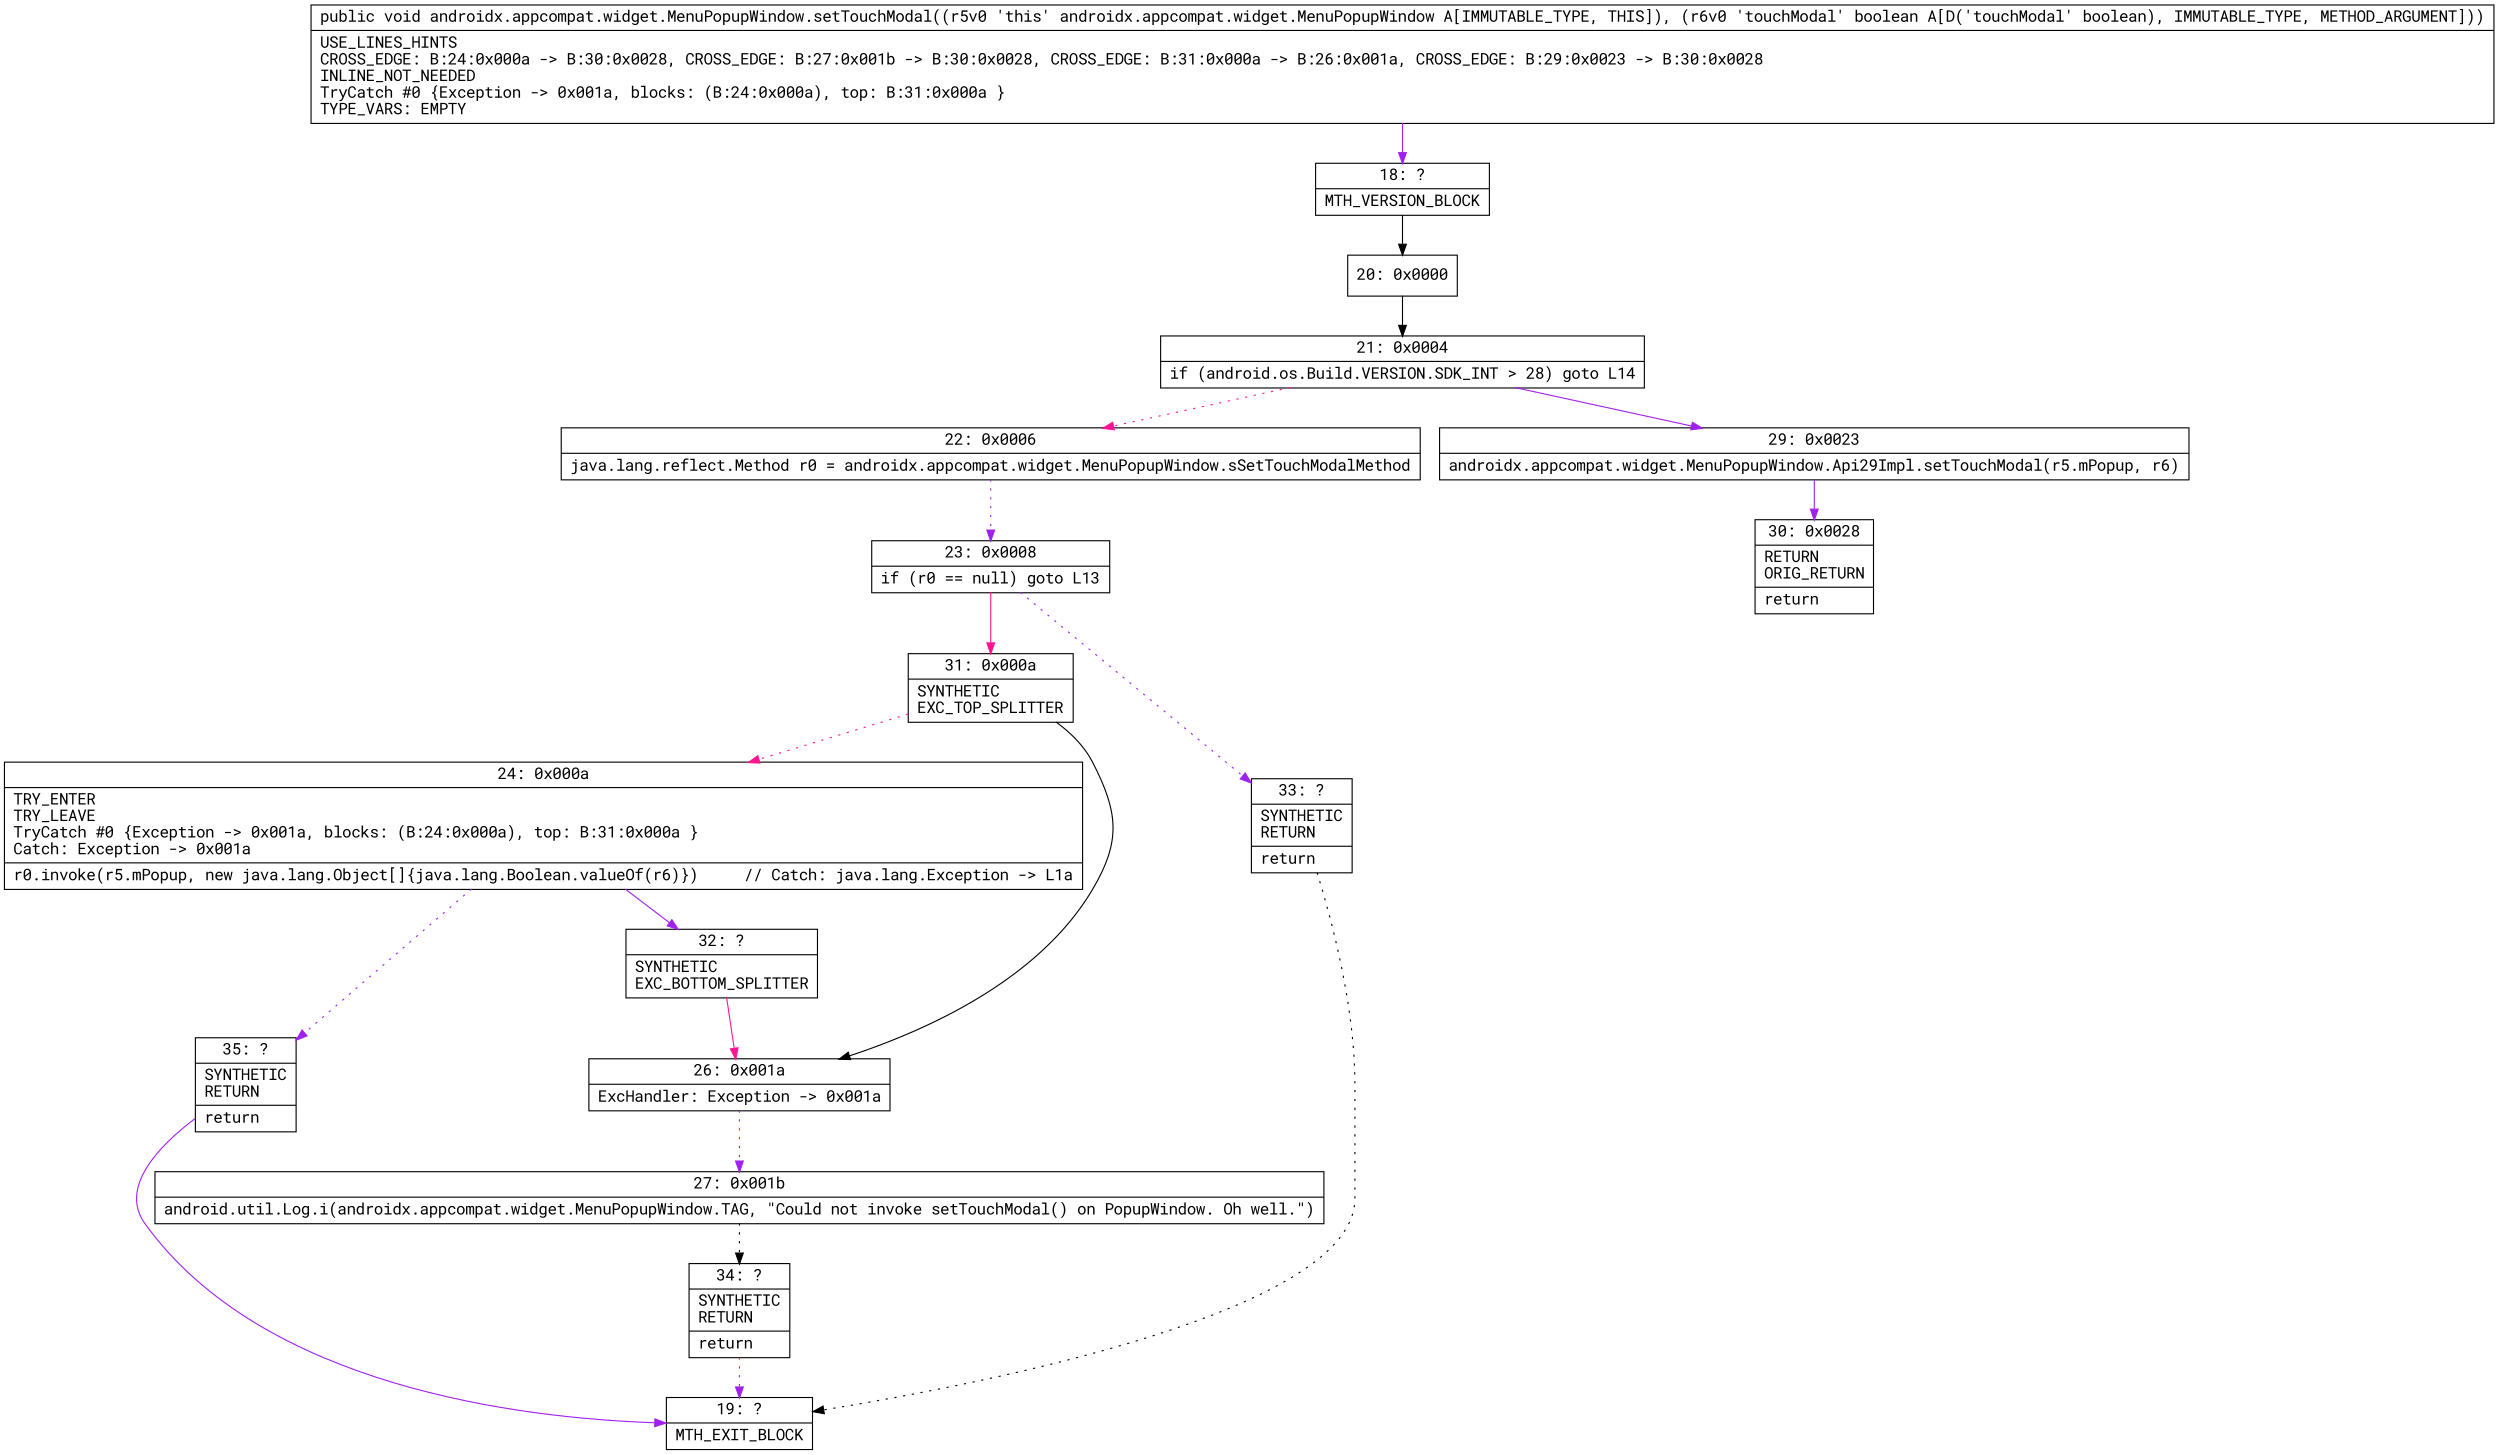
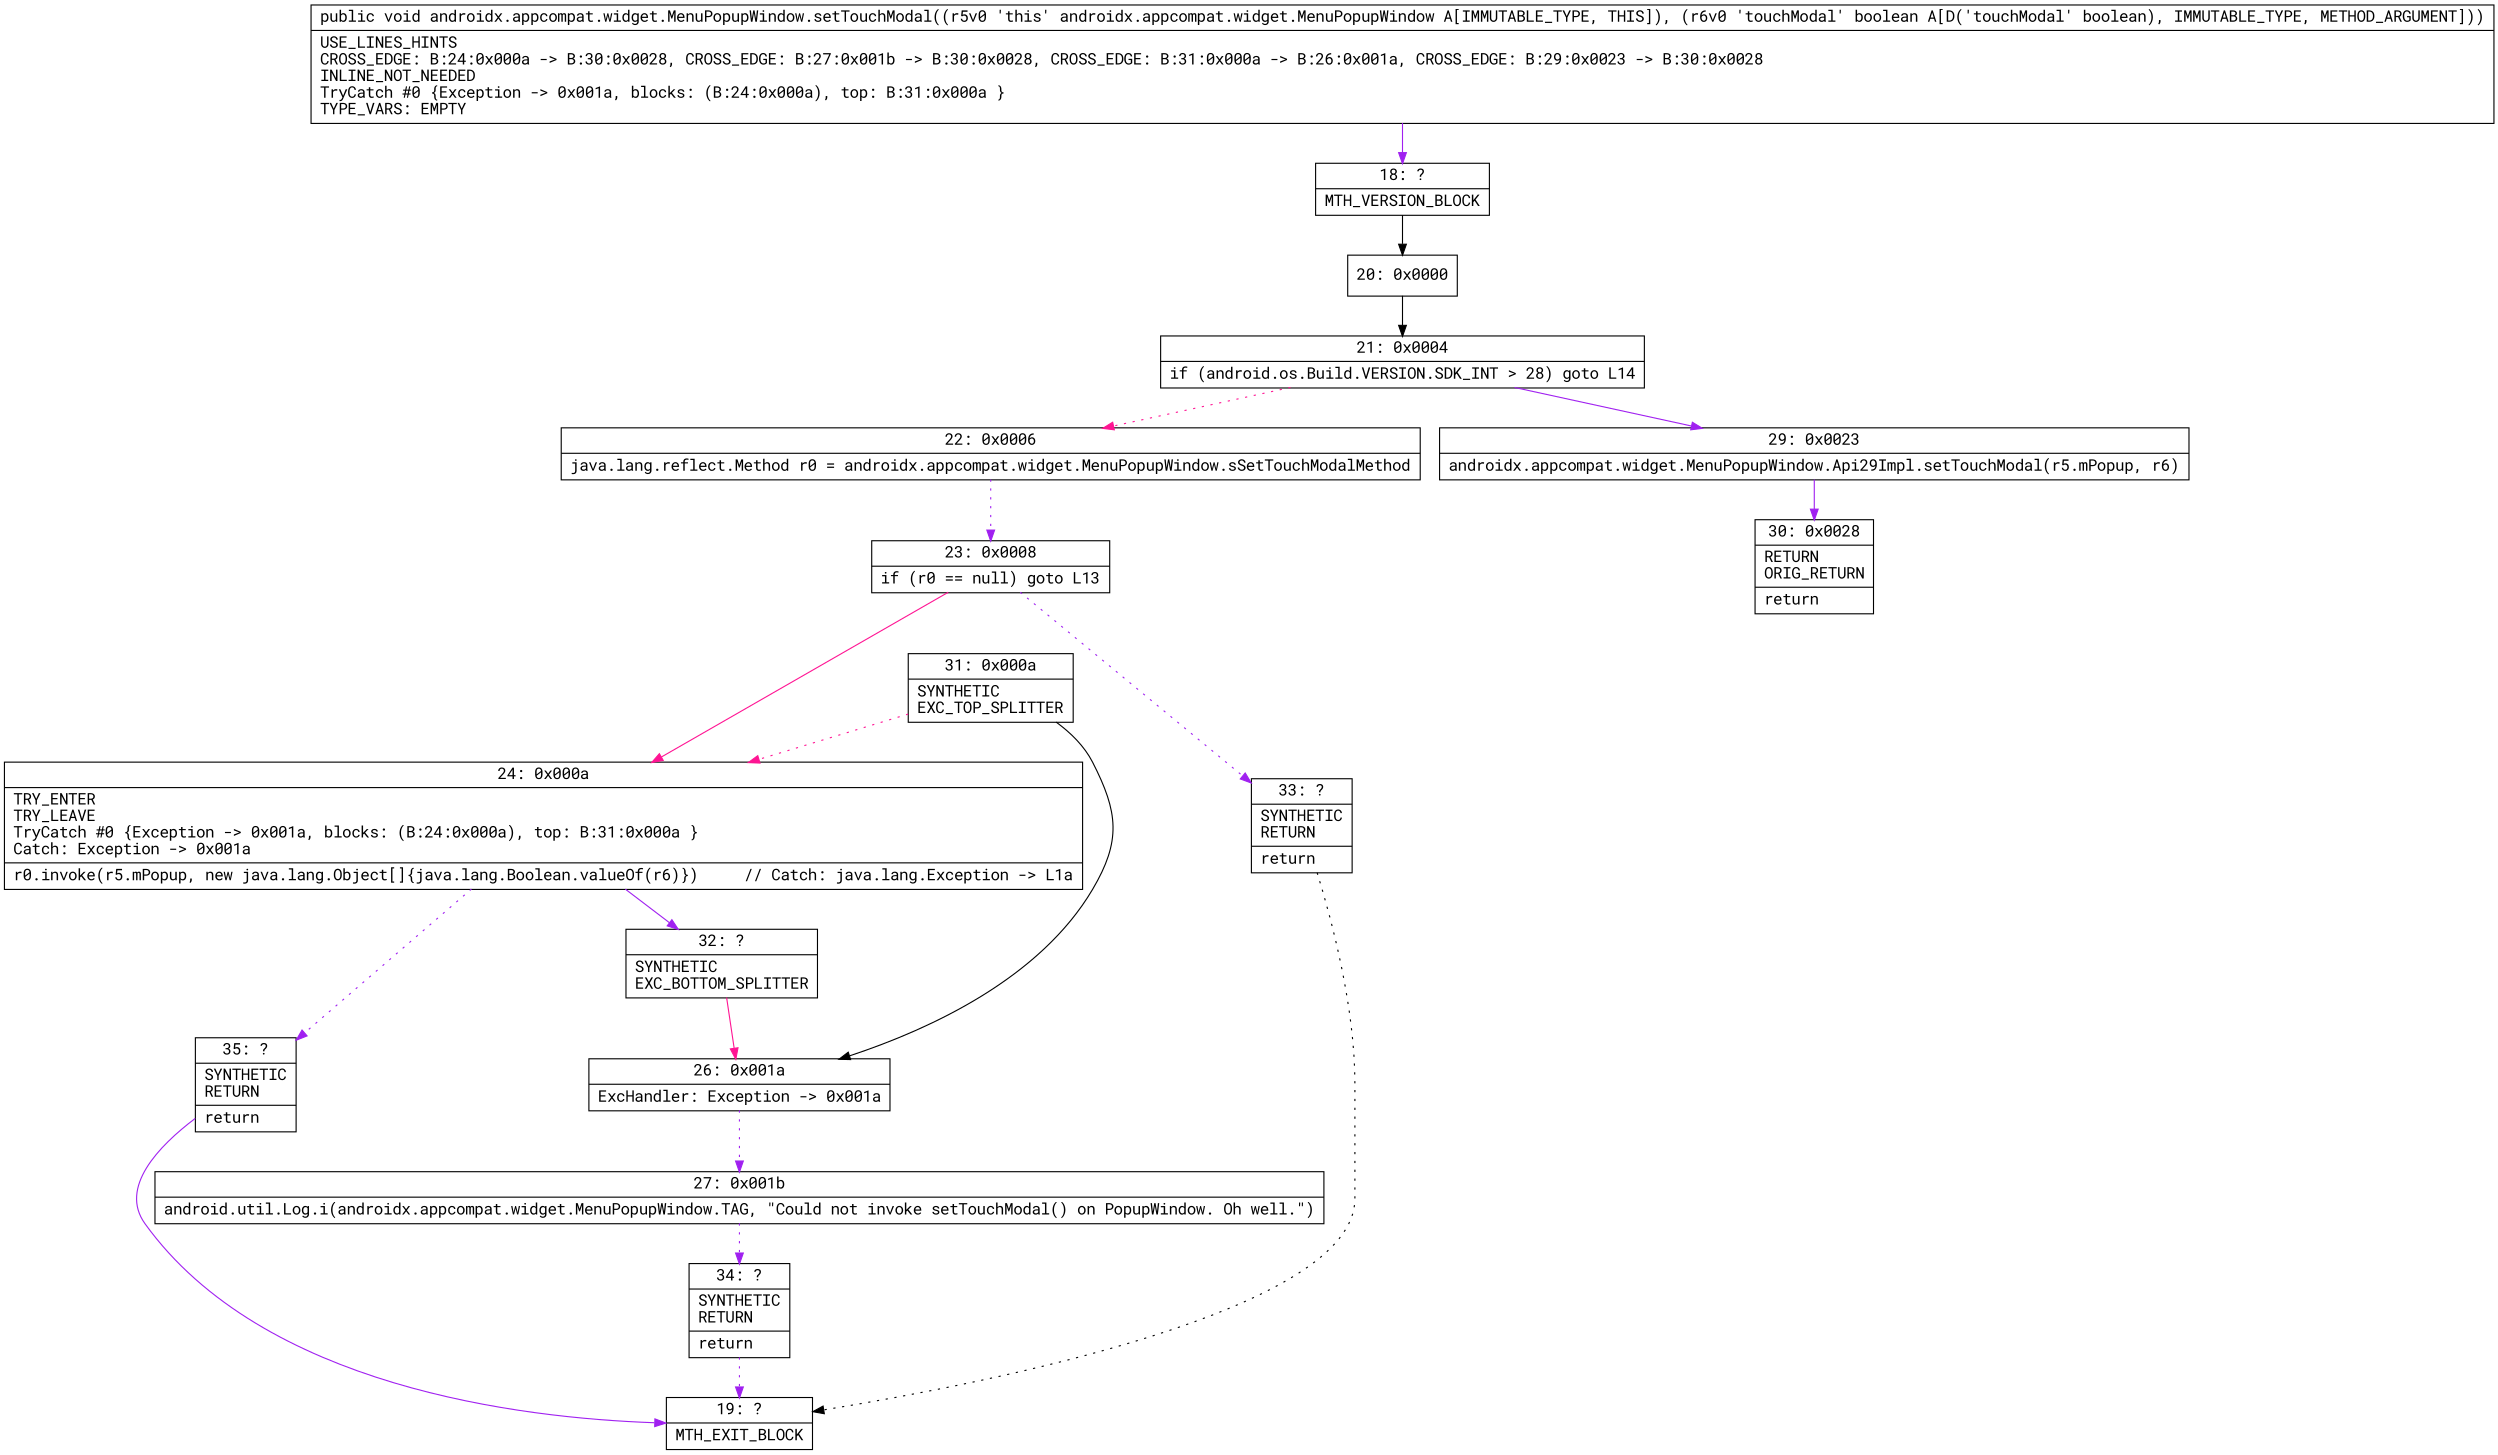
(991, 617) -> (805, 675)
(739, 1238) -> (739, 1238)
